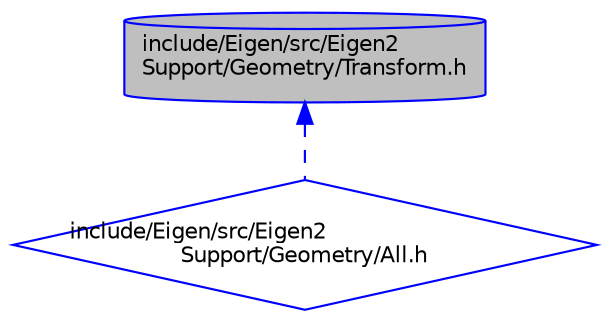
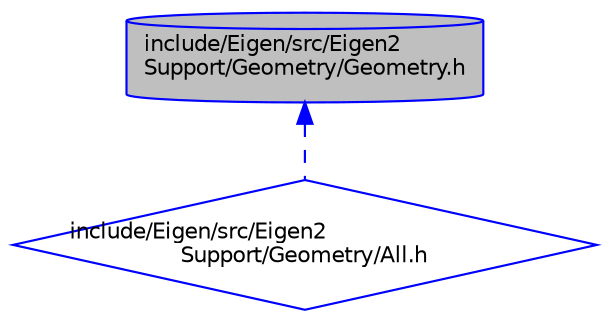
(305, 58) -> (305, 58)
